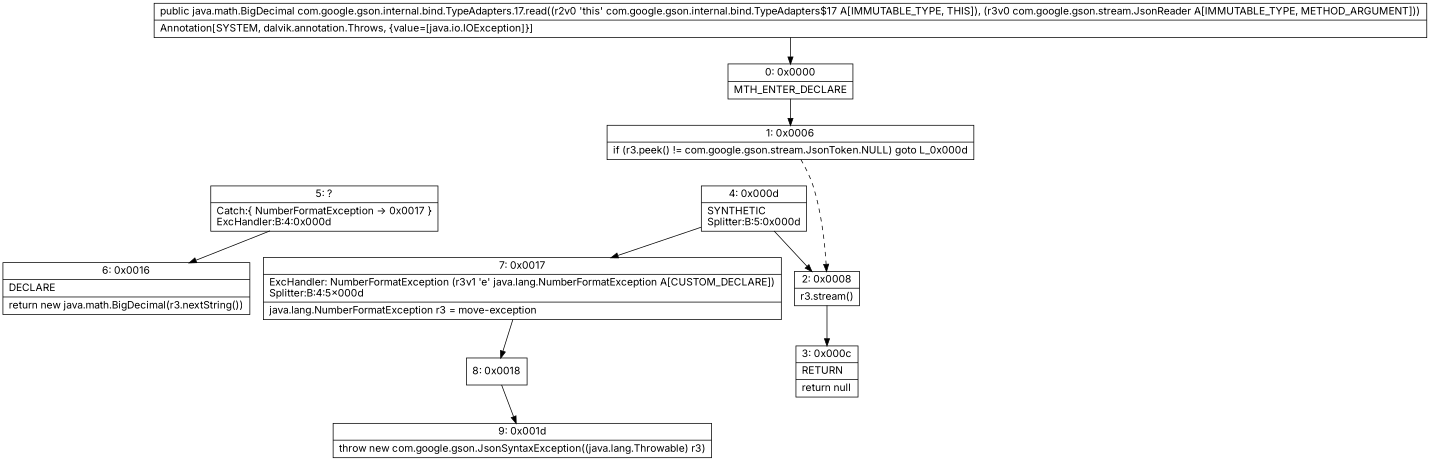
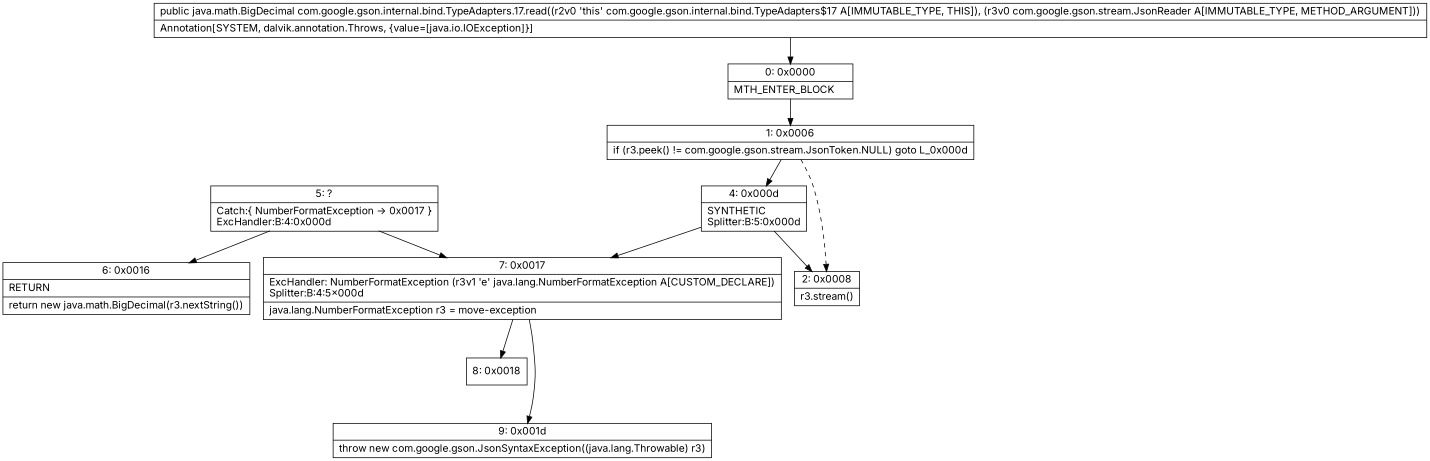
(790, 90) -> (785, 90)
none -> (776, 170)
none -> (409, 243)
(32, 288) -> (30, 288)
(827, 371) -> none
(508, 401) -> (535, 368)
